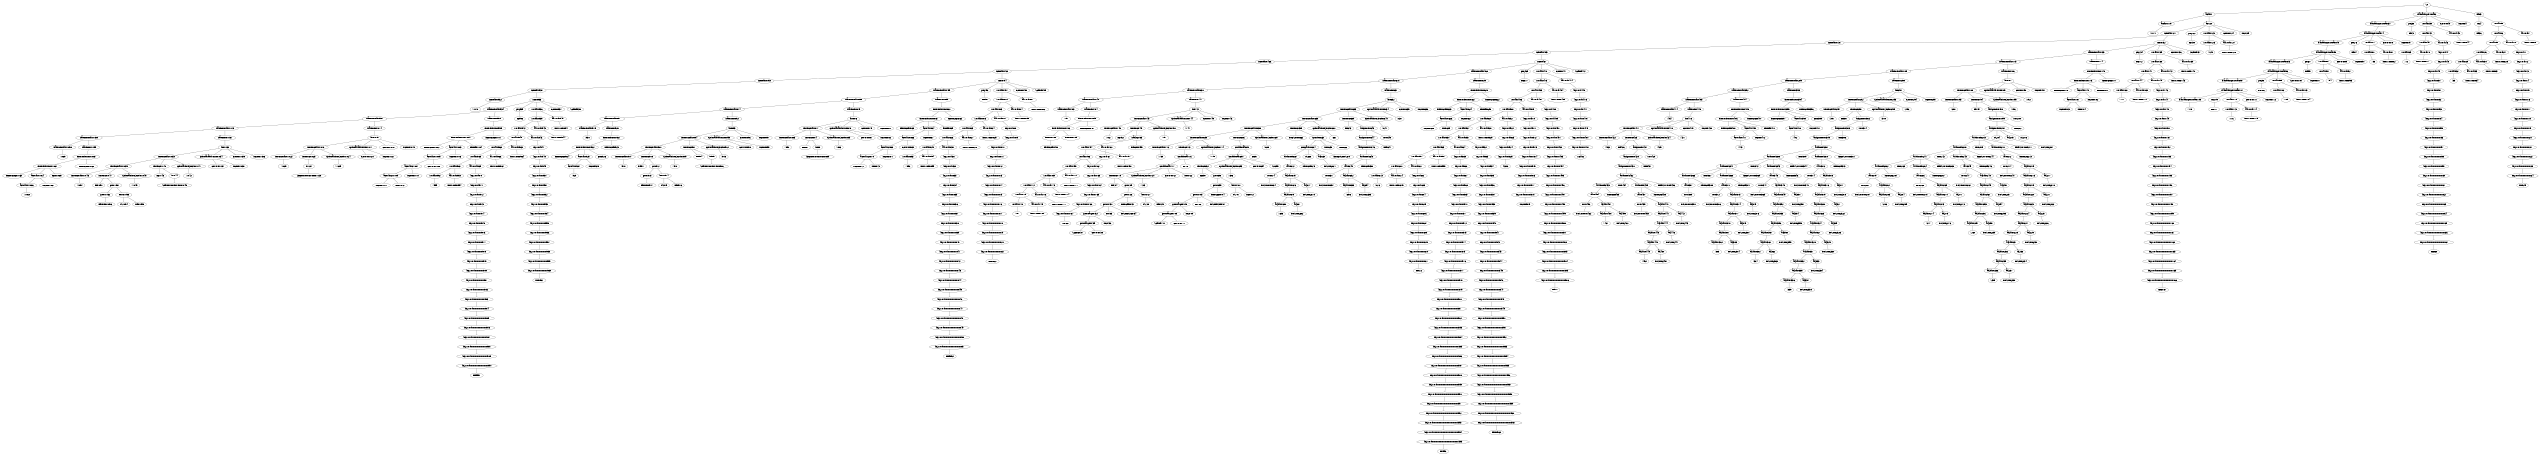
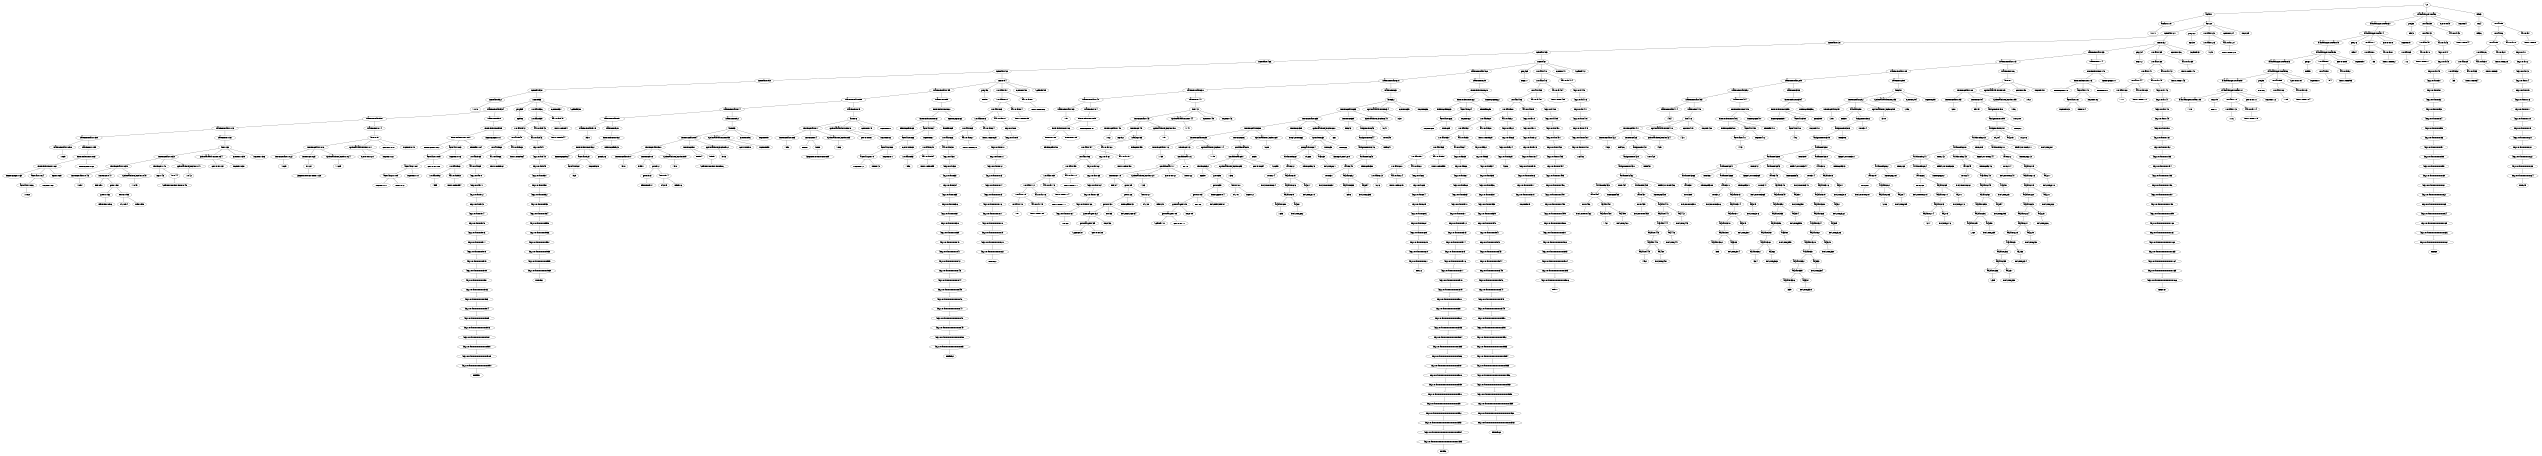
(1856, 109) -> (1856, 109)
